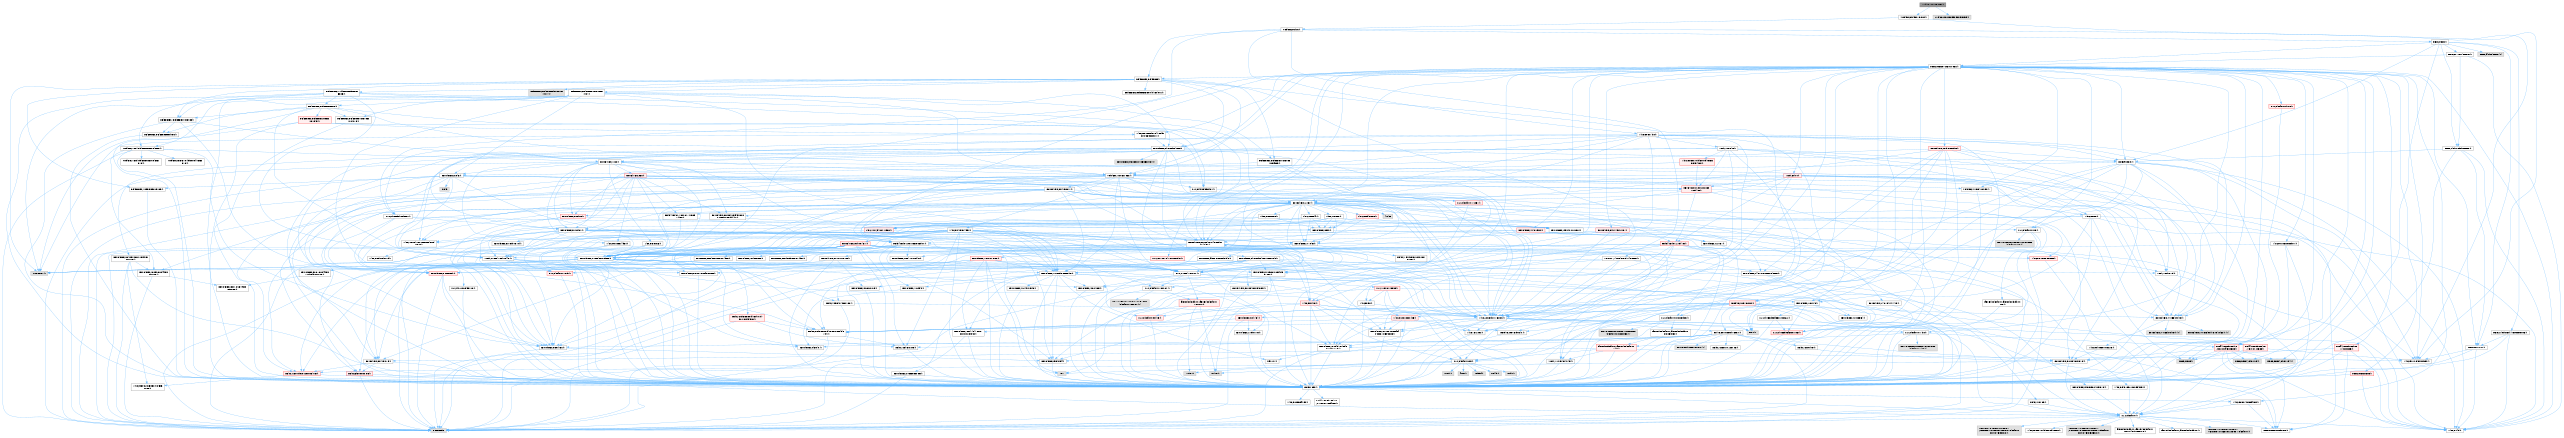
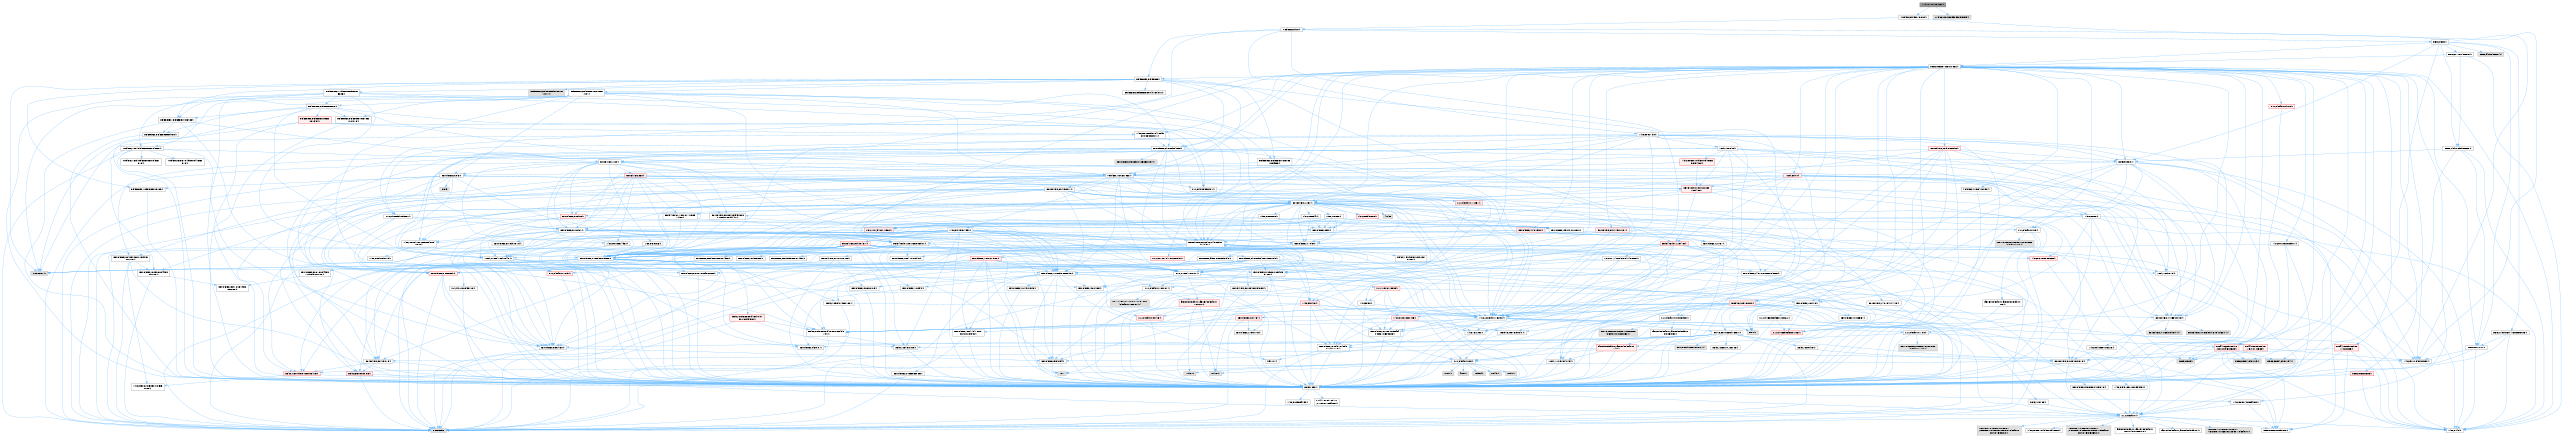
(1003, 183) -> (1205, 120)
(1753, 184) -> (620, 185)
